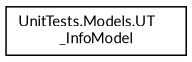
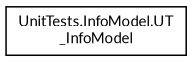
(96, 31) -> (96, 31)
